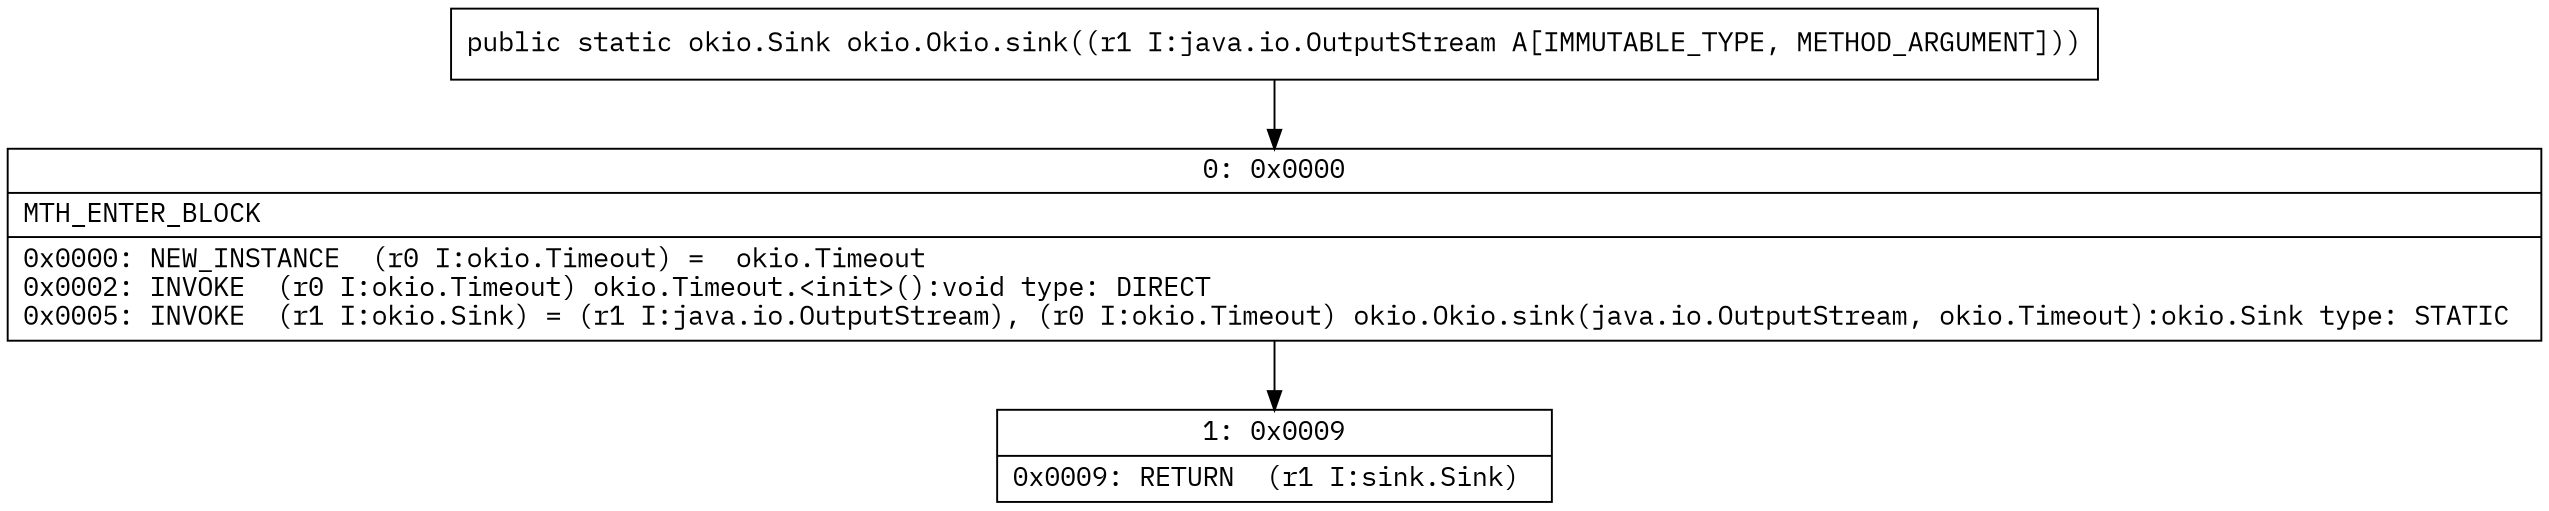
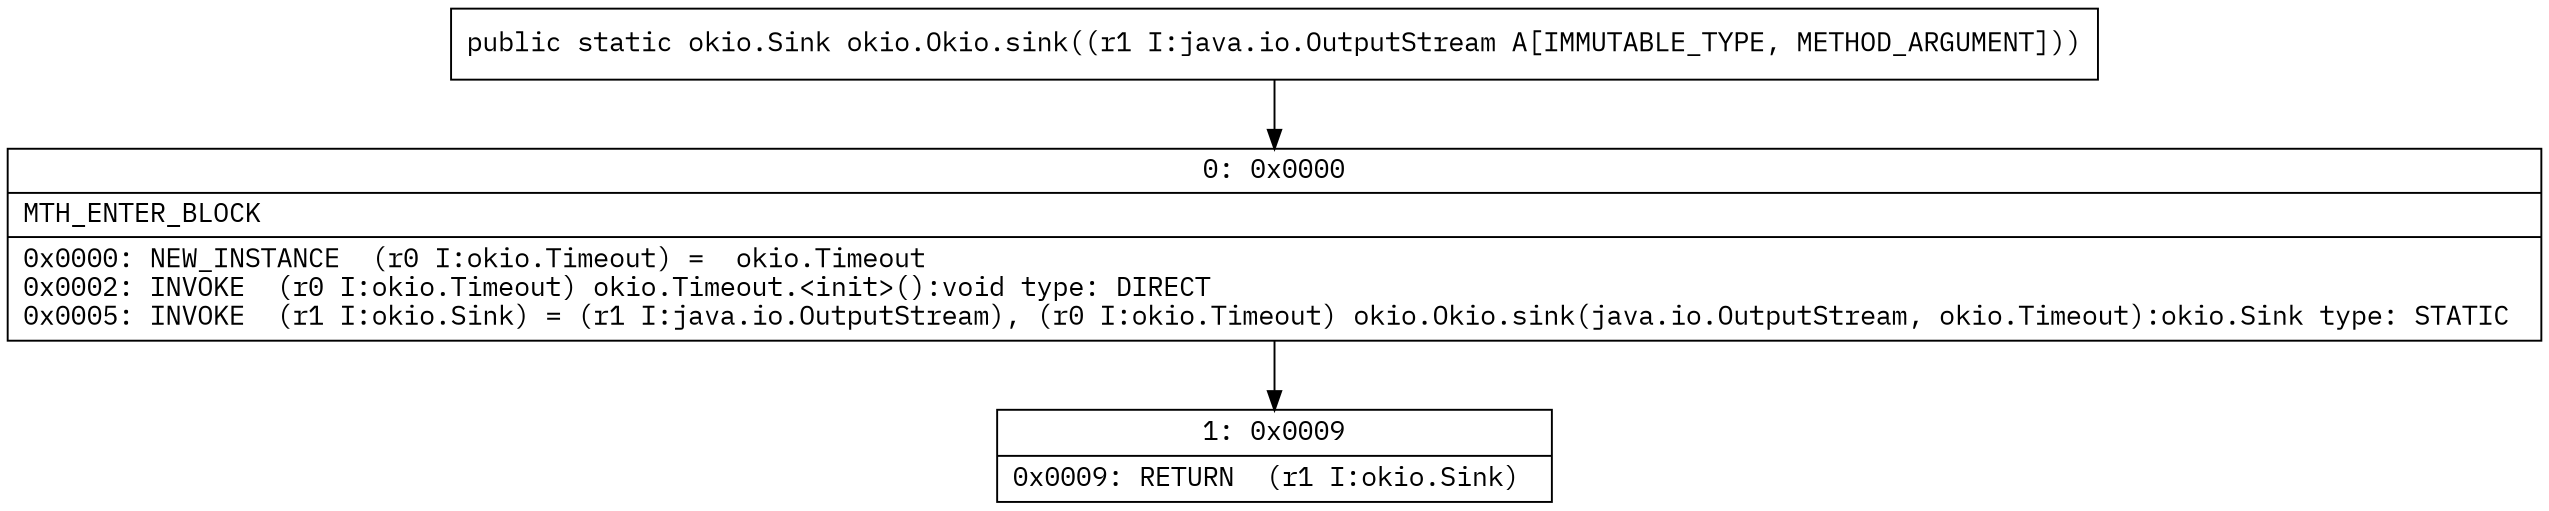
(1275, 478) -> (1275, 478)
